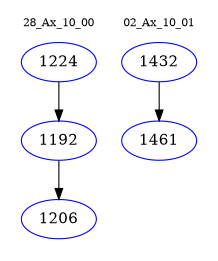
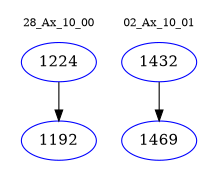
(159, 141) -> (159, 141)
(59, 219) -> none
